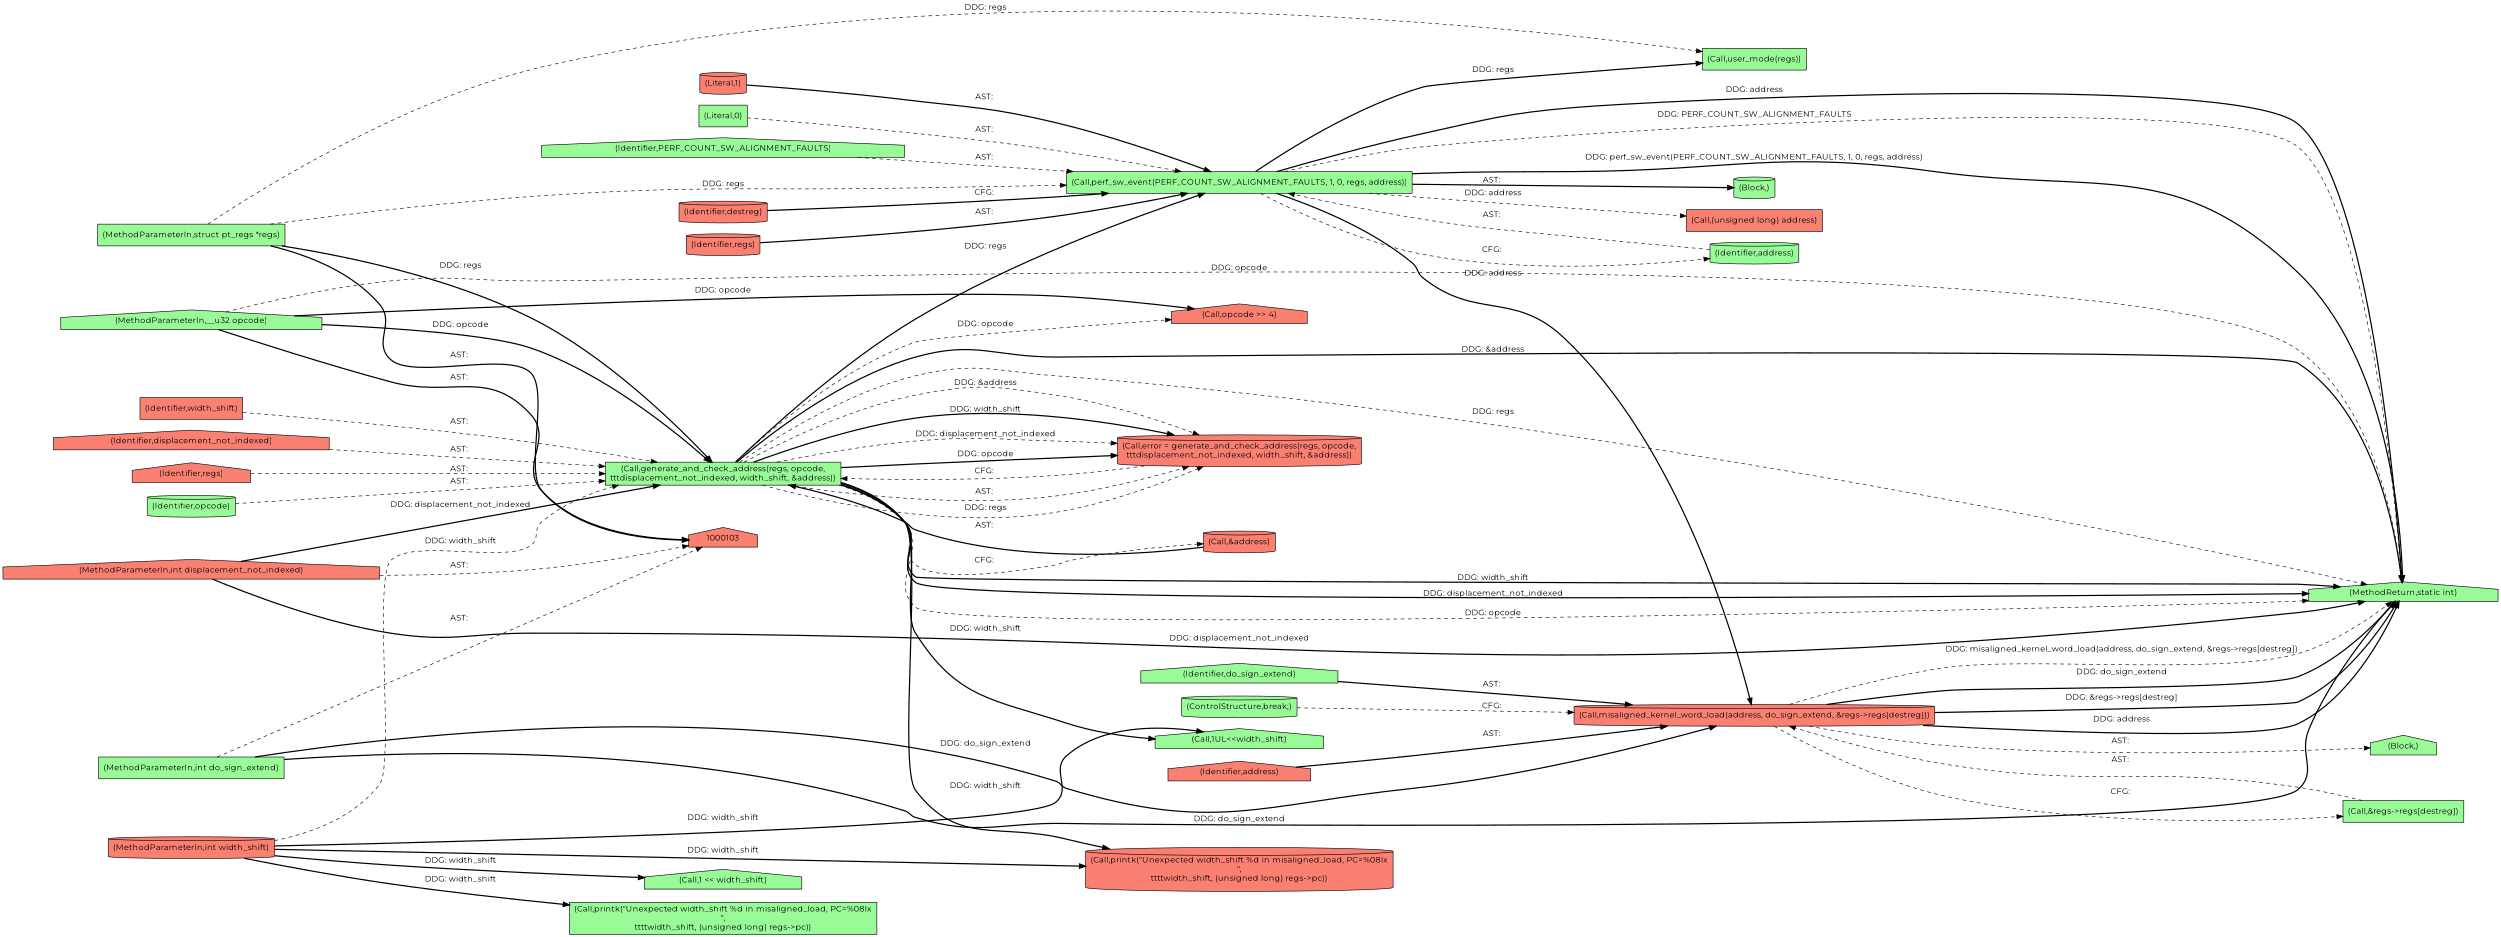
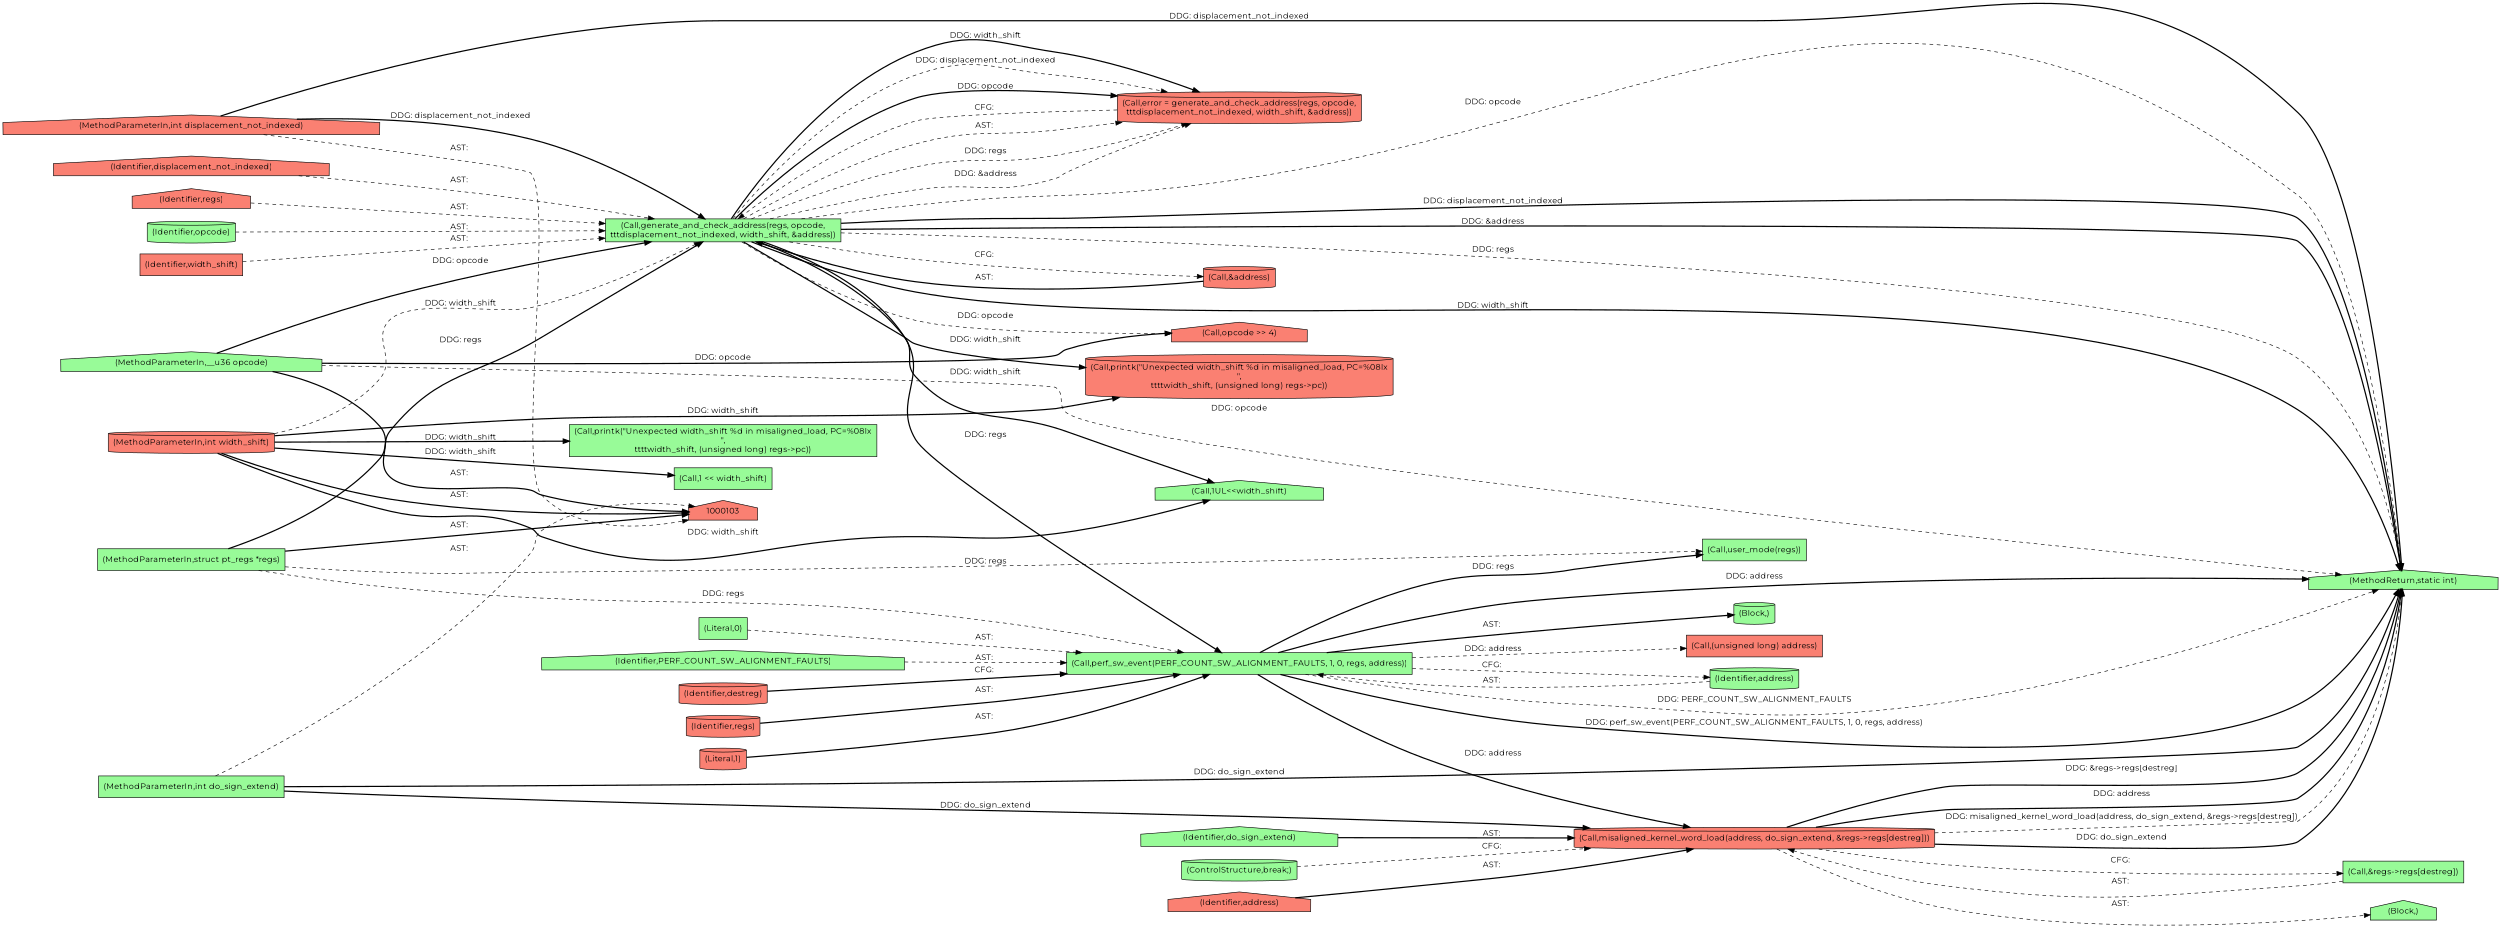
(191, 321) -> (191, 363)
none -> (449, 506)
(723, 880) -> (723, 479)
